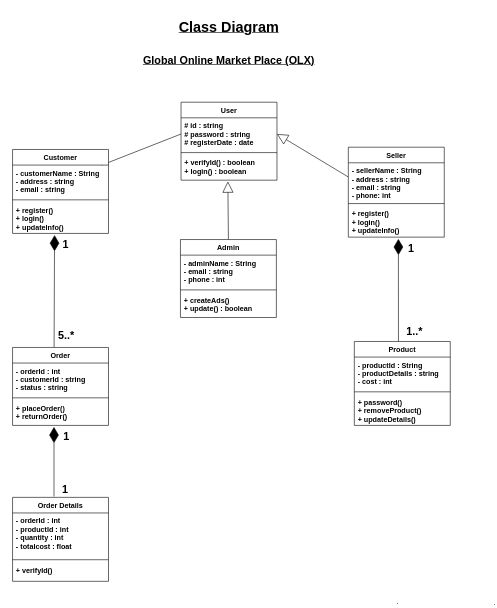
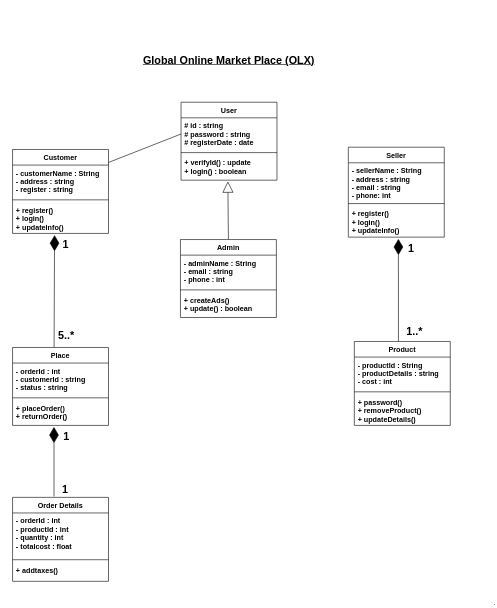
(229, 27) -> none
(316, 158) -> none
(223, 163) -> (222, 163)
(57, 173) -> (57, 173)
(60, 356) -> (60, 356)
(38, 571) -> (39, 571)
